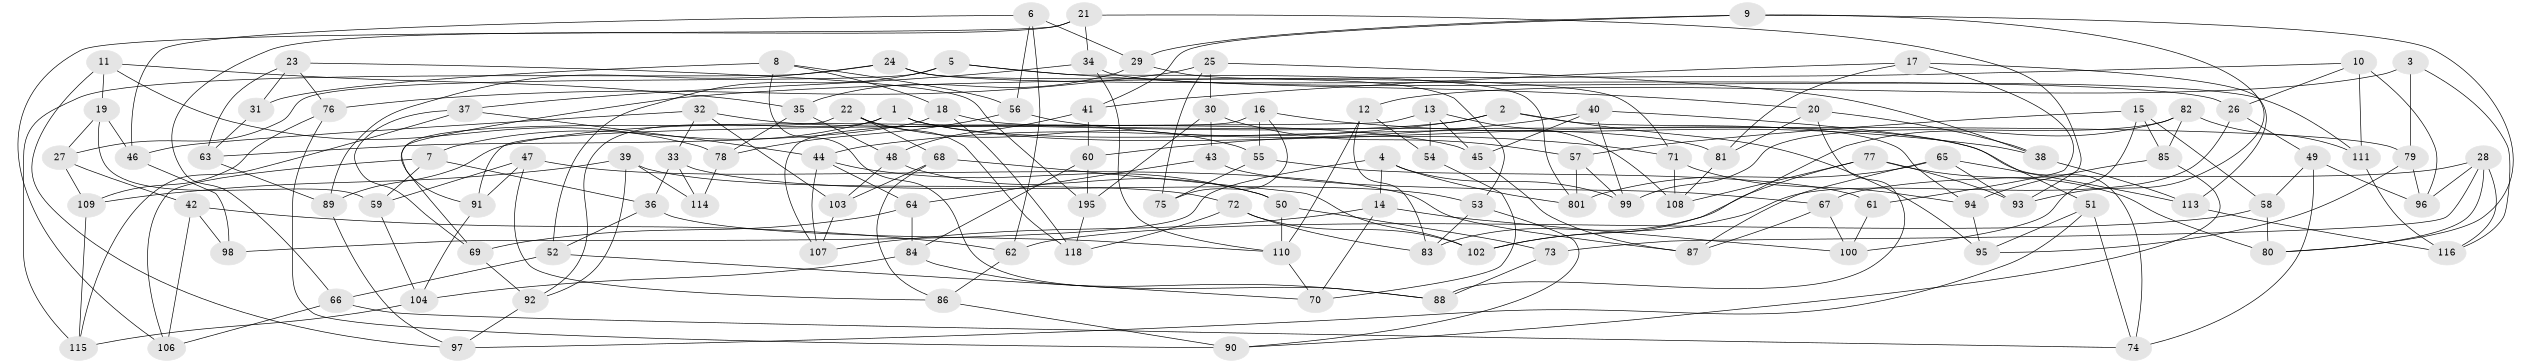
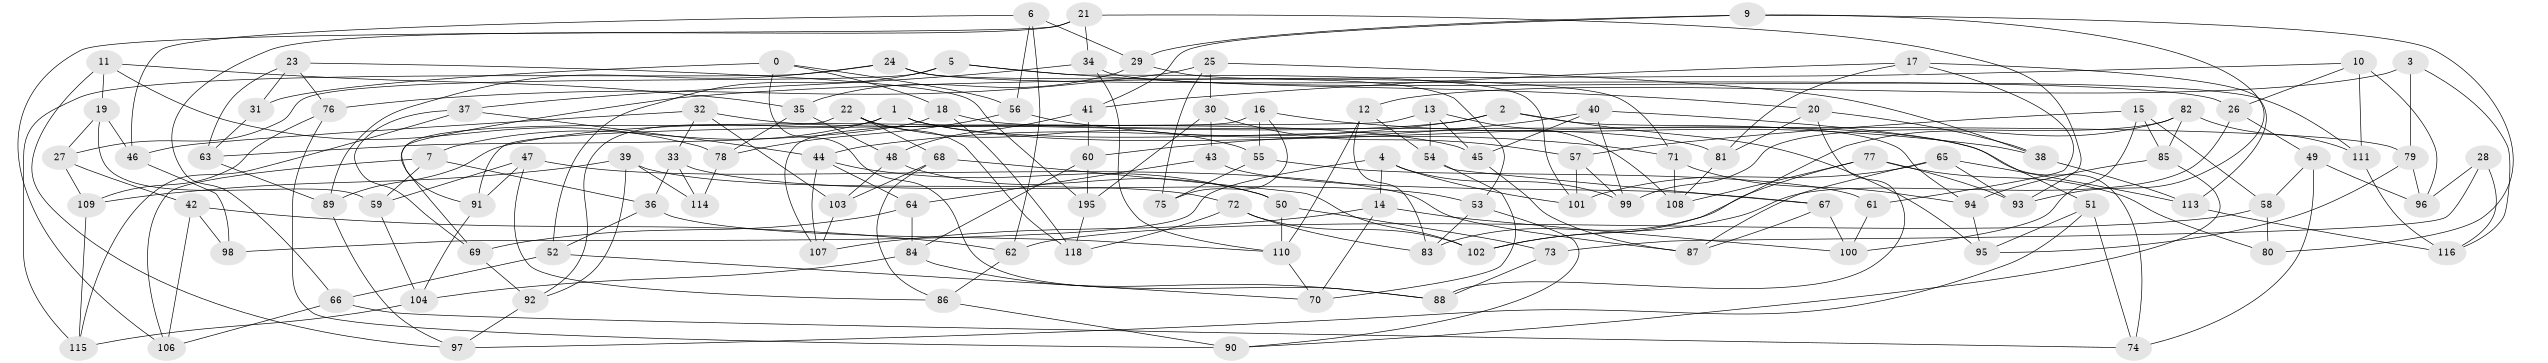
(777, 62) -> (777, 62)
(2152, 176) -> (1598, 184)
(1577, 205) -> (1577, 205)
(2456, 225) -> none
